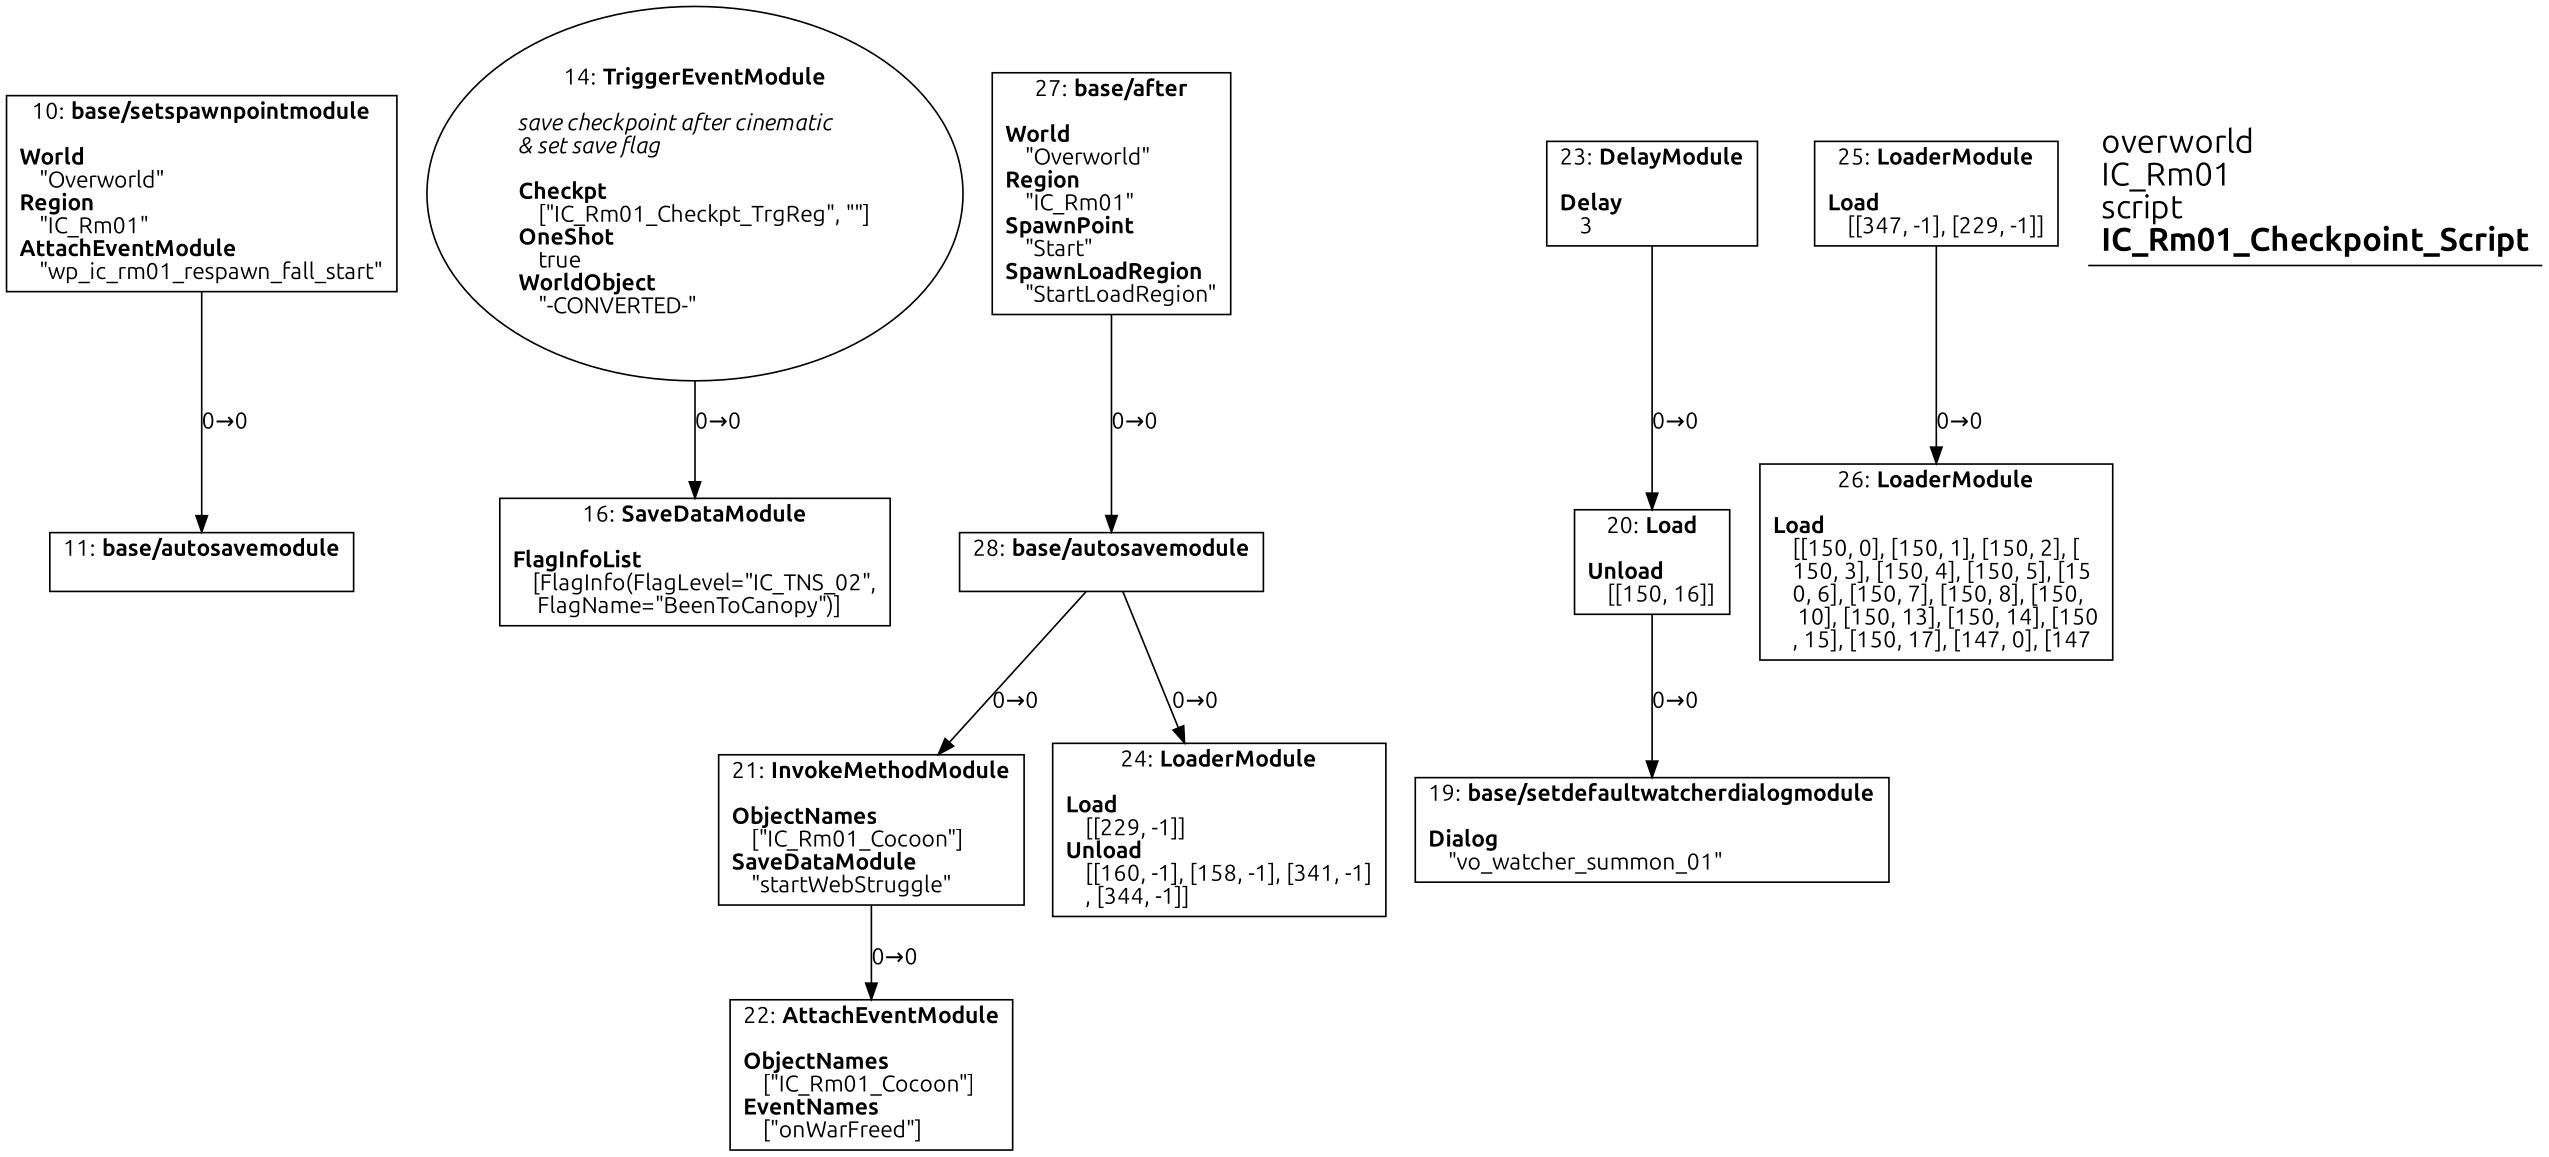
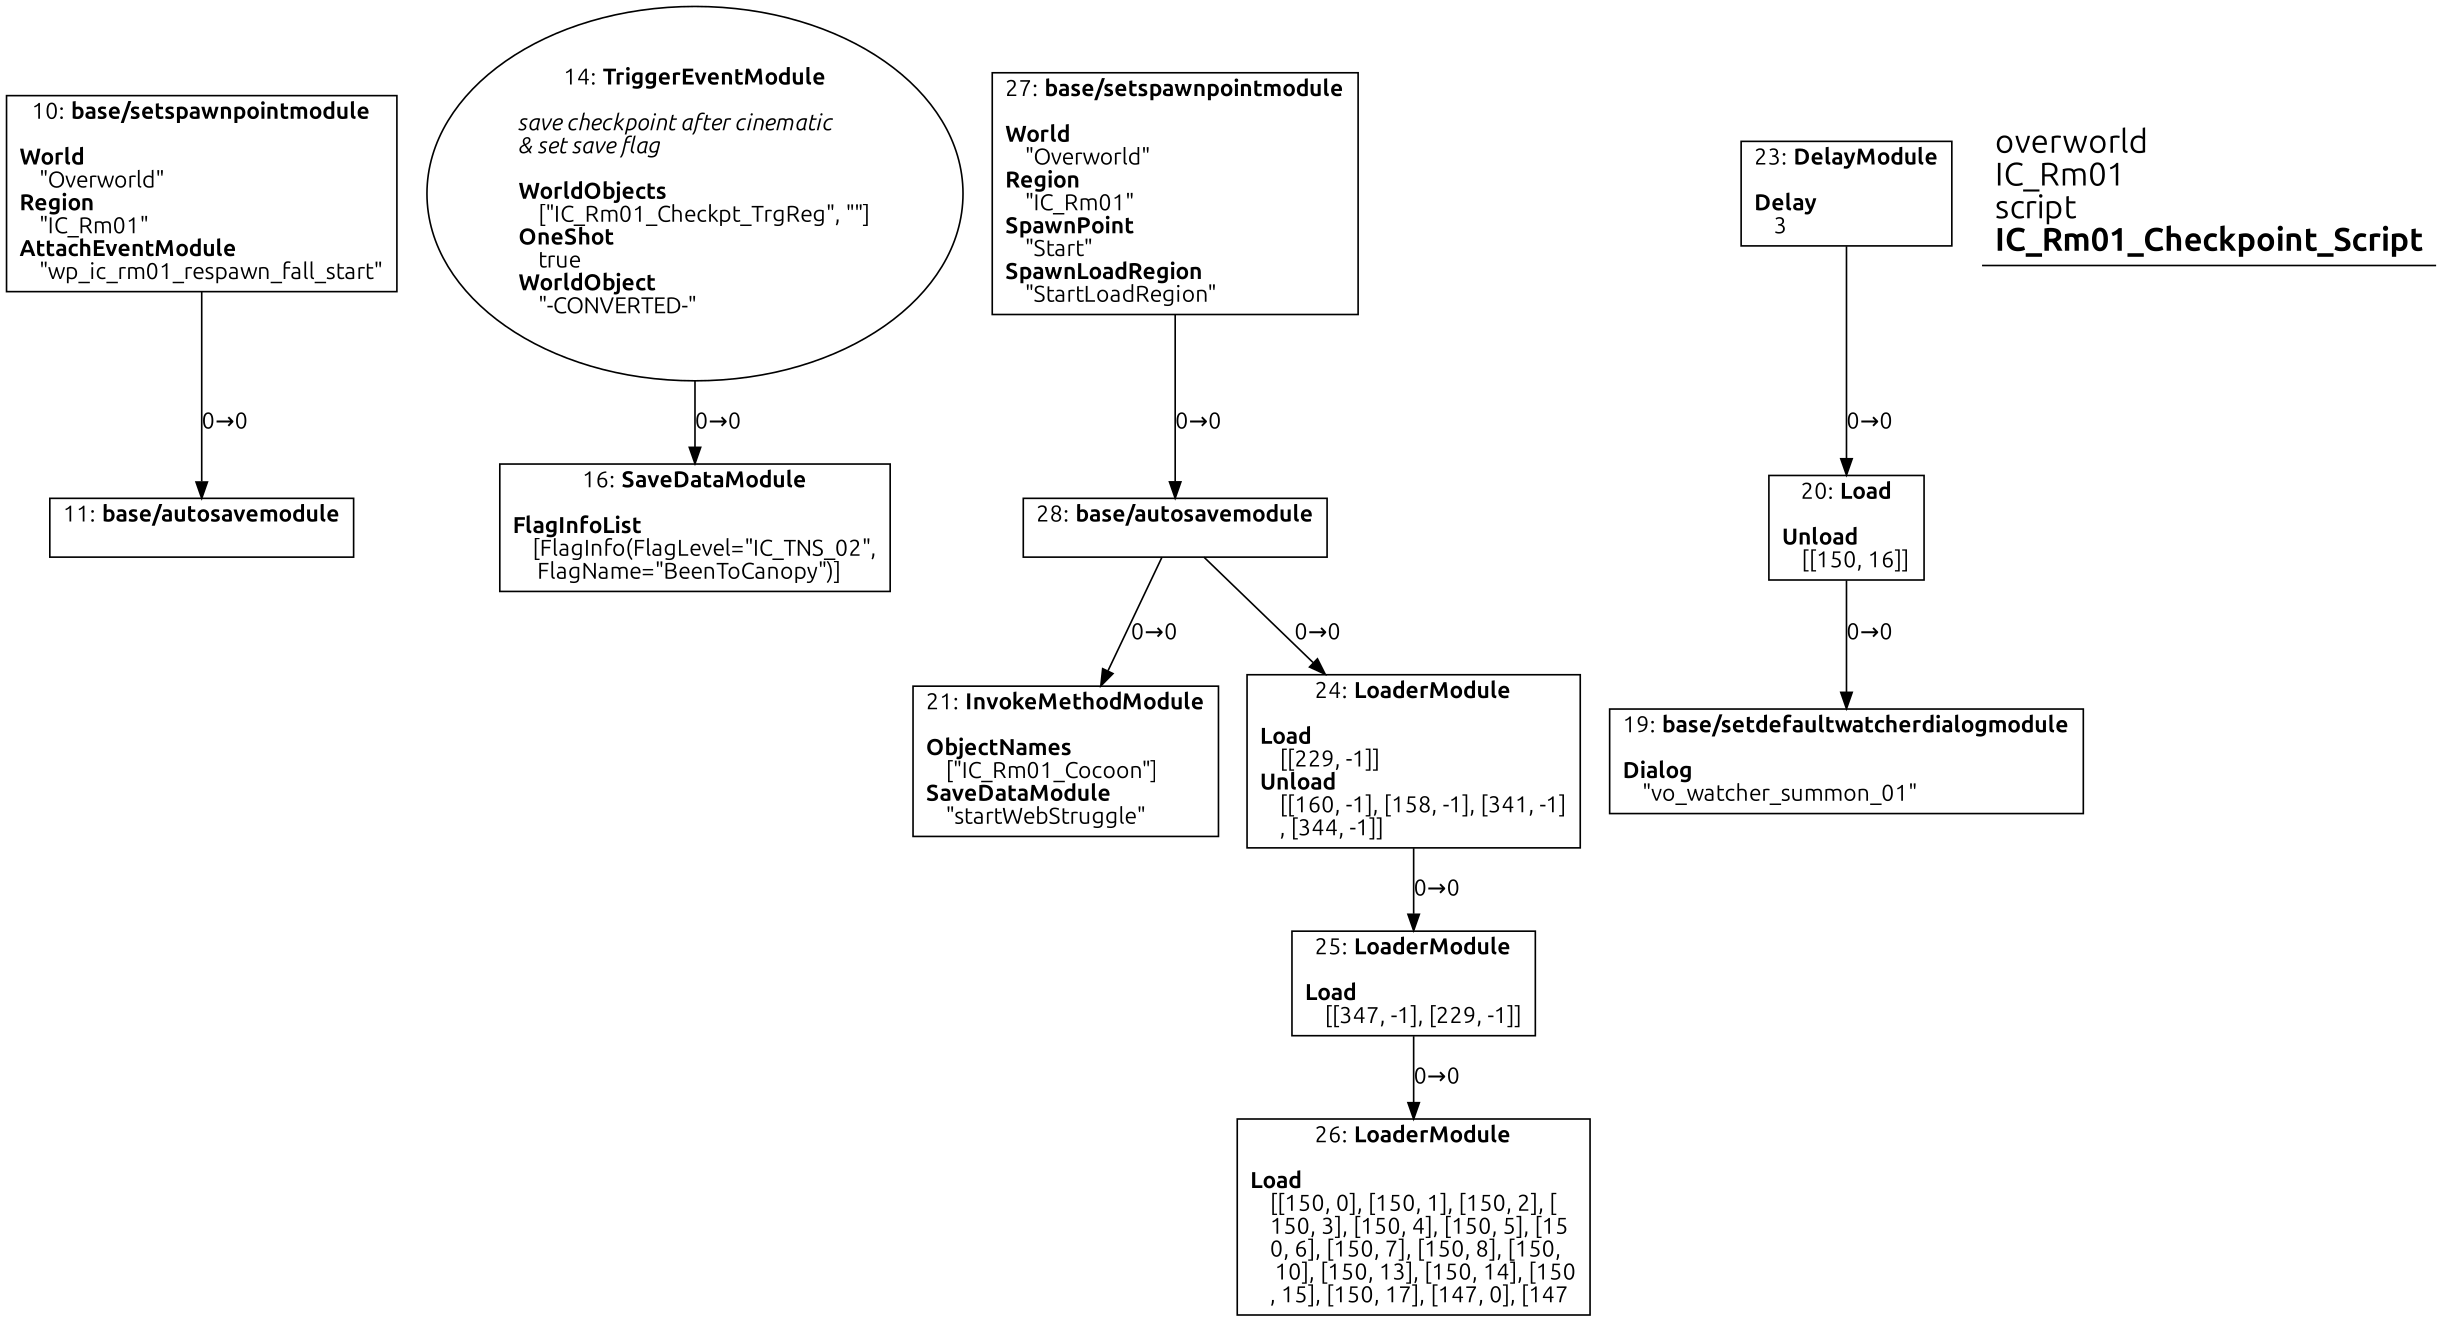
(1131, 89) -> (1195, 89)
(564, 192) -> (593, 192)
none -> (1414, 881)
(871, 1075) -> none
